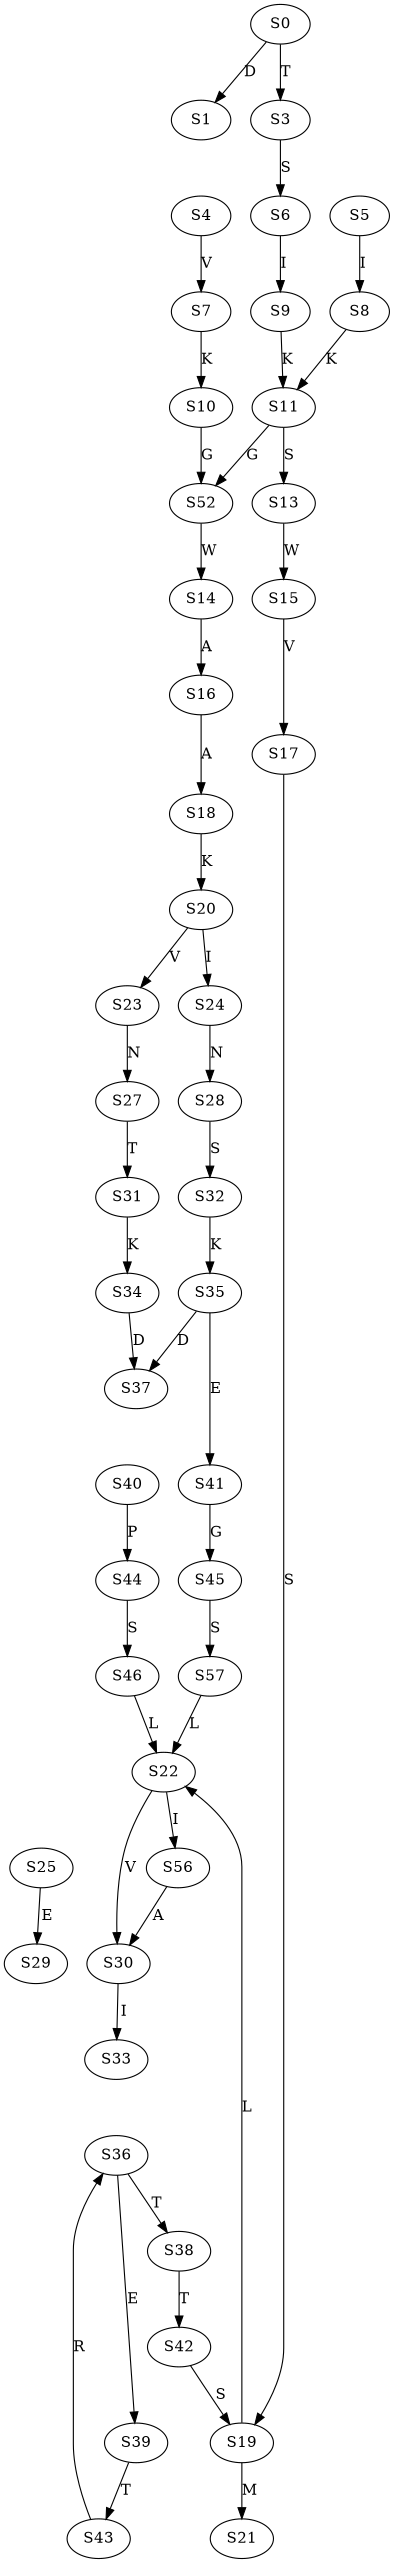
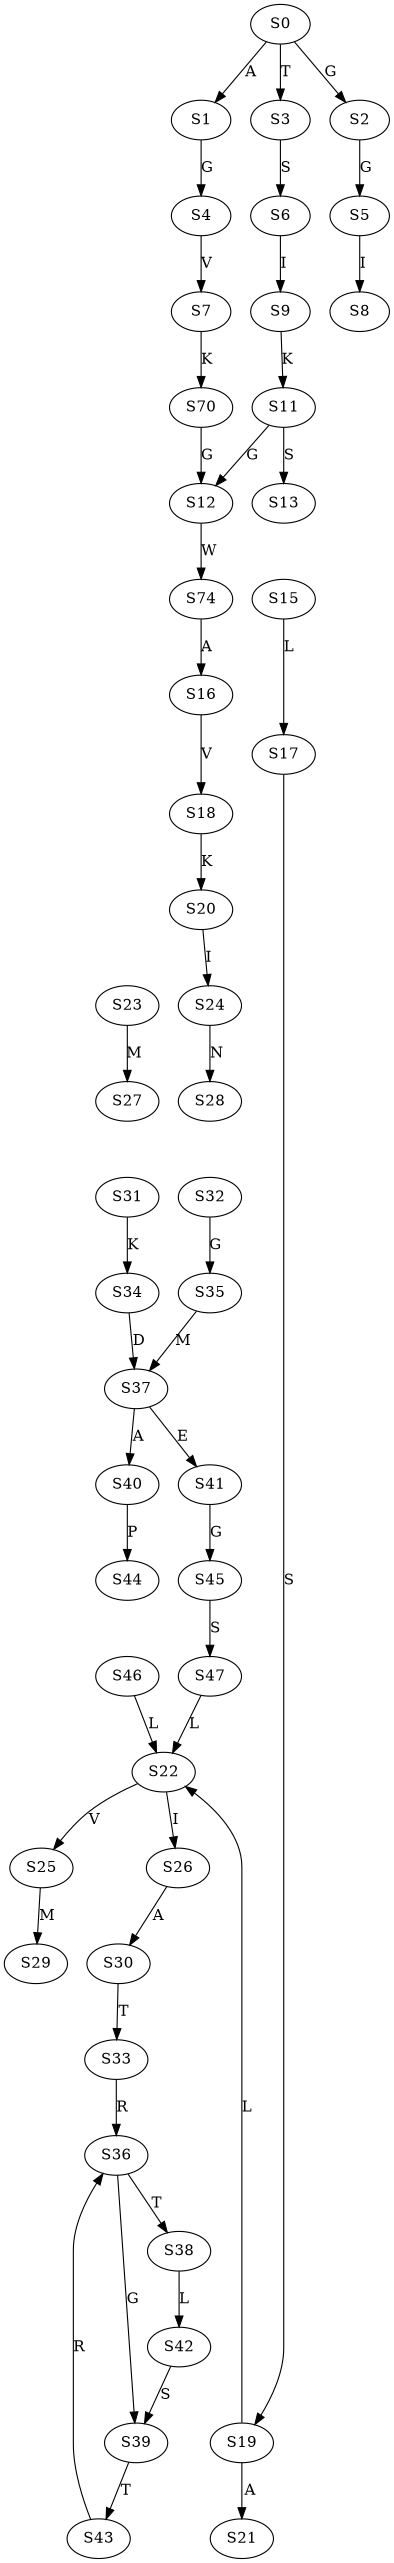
(251, 72) -> (251, 72)
none -> (360, 120)
none -> (201, 162)
(325, 355) -> none
(201, 408) -> (201, 408)
(201, 503) -> (201, 503)
(284, 546) -> none
(201, 599) -> (201, 599)
(289, 647) -> (289, 647)
(207, 754) -> (207, 754)
(168, 953) -> none
(134, 1053) -> (134, 1053)
(127, 1144) -> none
(210, 1144) -> none
(216, 1245) -> (216, 1245)
(183, 1341) -> (183, 1341)
(210, 1383) -> (170, 1432)
none -> (132, 1431)
(127, 1623) -> none
(210, 1676) -> (210, 1676)
(123, 1859) -> (95, 1807)
(178, 1868) -> (178, 1868)
(47, 1916) -> (47, 1916)
(124, 2012) -> (124, 2012)
none -> (116, 2102)
(133, 2299) -> (133, 2299)
(185, 2299) -> (185, 2299)
(207, 2390) -> (160, 2390)
(250, 2491) -> (250, 2491)
